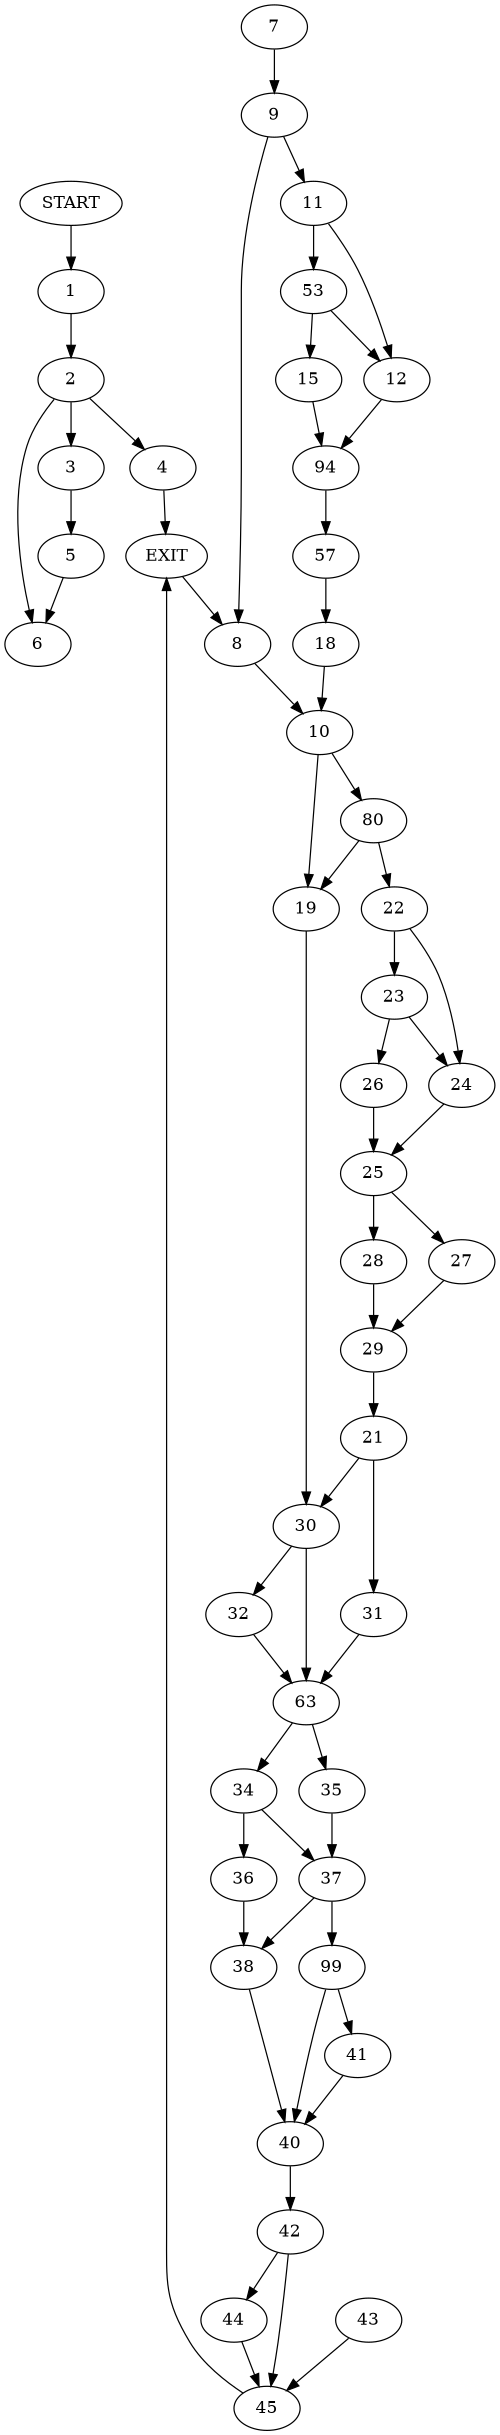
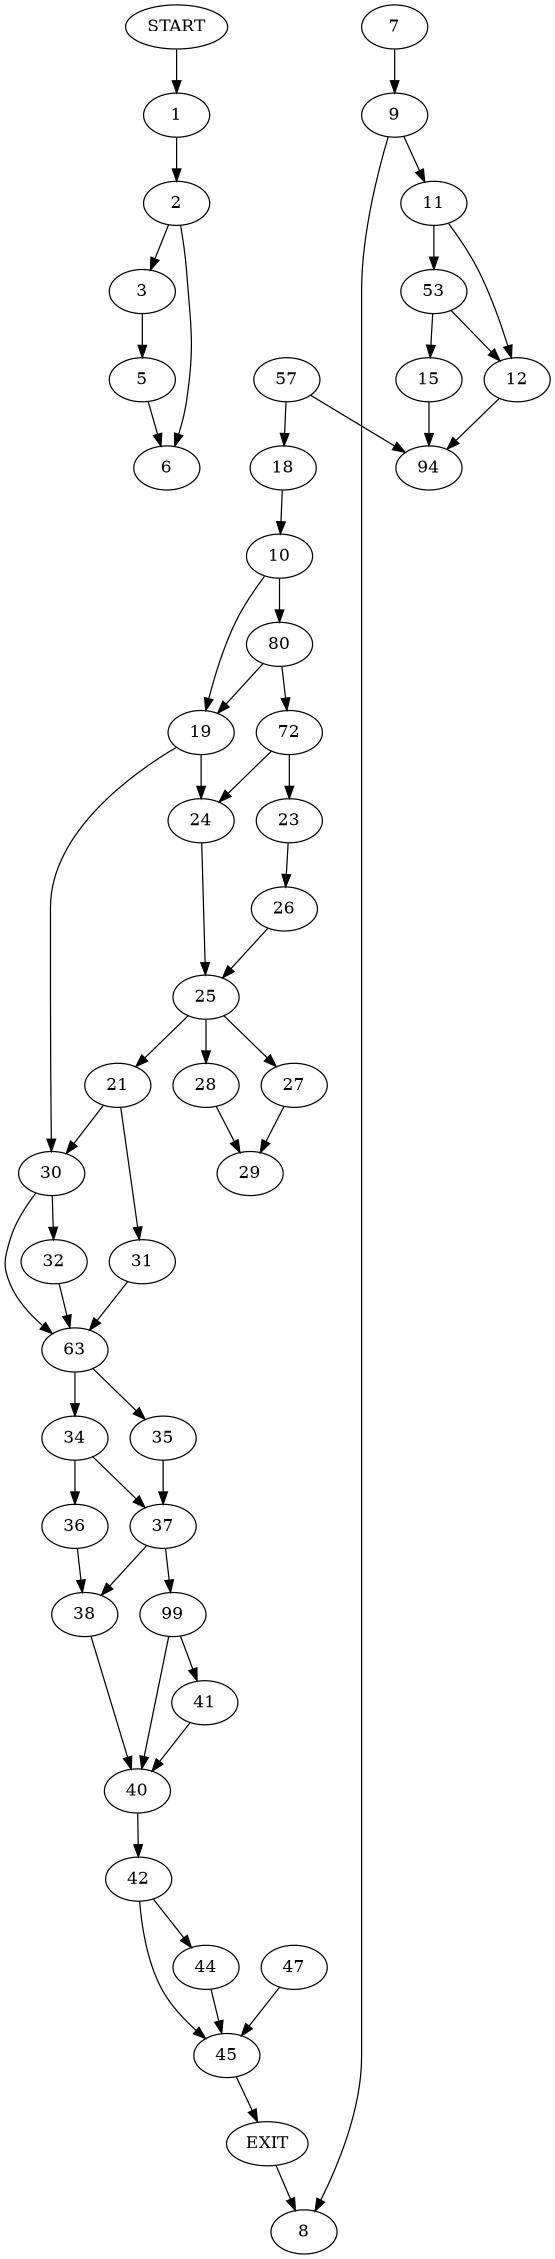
(163, 468) -> none
(326, 506) -> (353, 421)
(274, 684) -> none
(394, 909) -> (289, 733)
(424, 1036) -> (201, 771)
(374, 1388) -> (166, 1037)
(369, 2320) -> (294, 1967)
